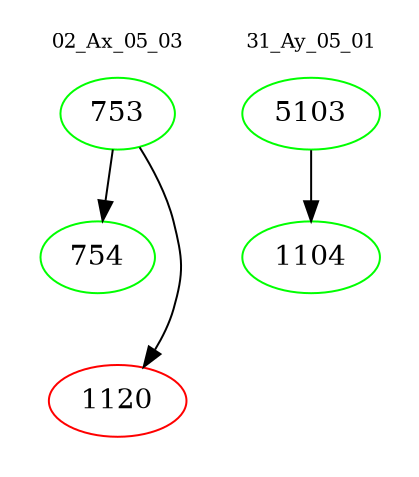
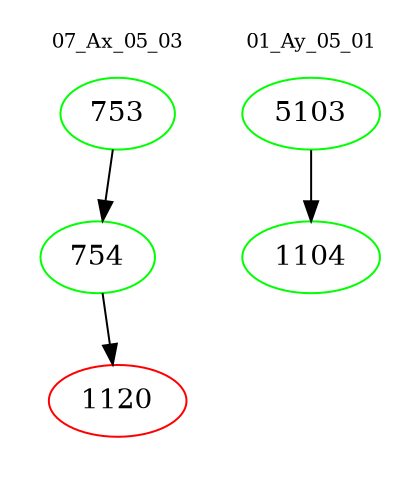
(118, 43) -> (118, 43)
(311, 43) -> (311, 43)
(179, 247) -> (106, 319)
